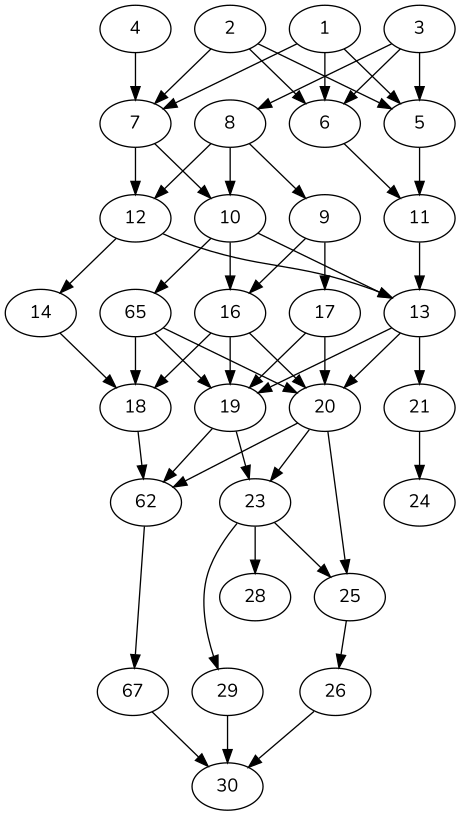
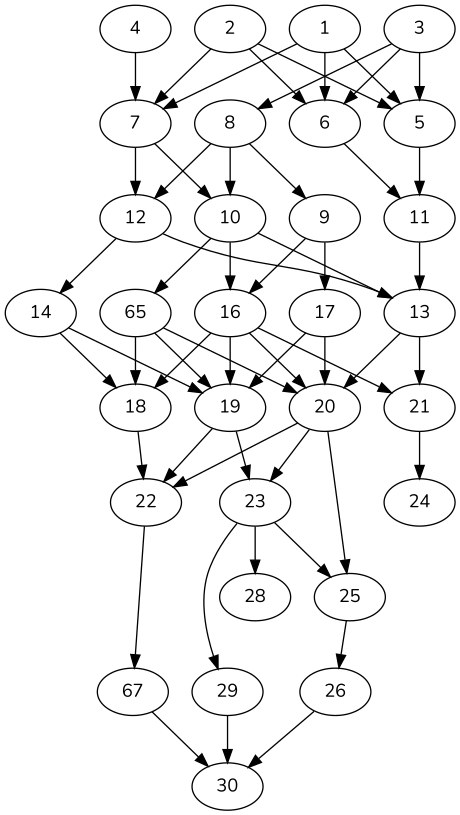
none -> (316, 356)
(334, 356) -> (126, 356)
(146, 502) -> (146, 502)
